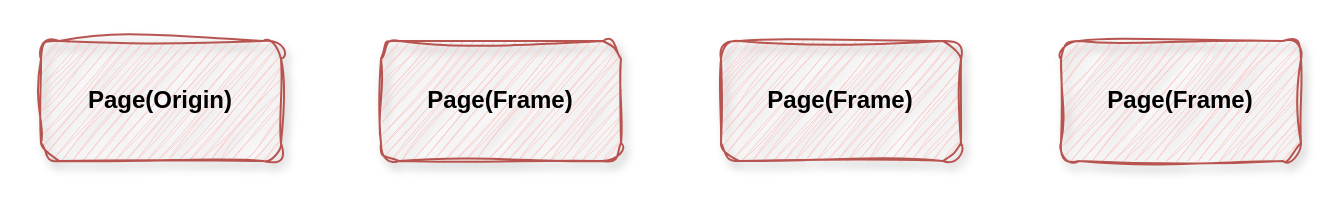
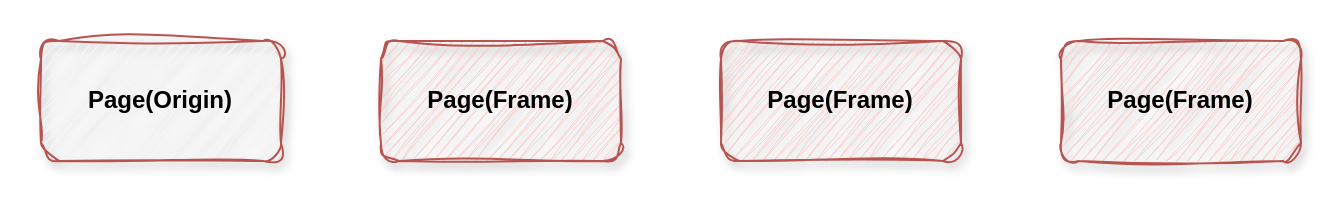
(161, 101) -> (161, 101)
